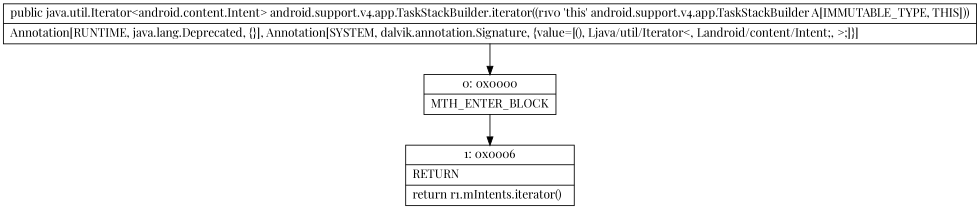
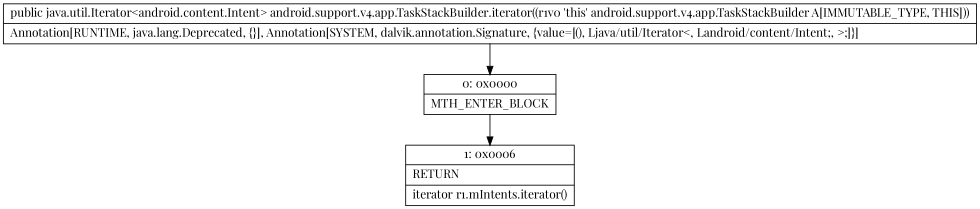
(487, 195) -> (490, 195)
